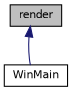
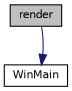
(29, 51) -> (43, 40)
